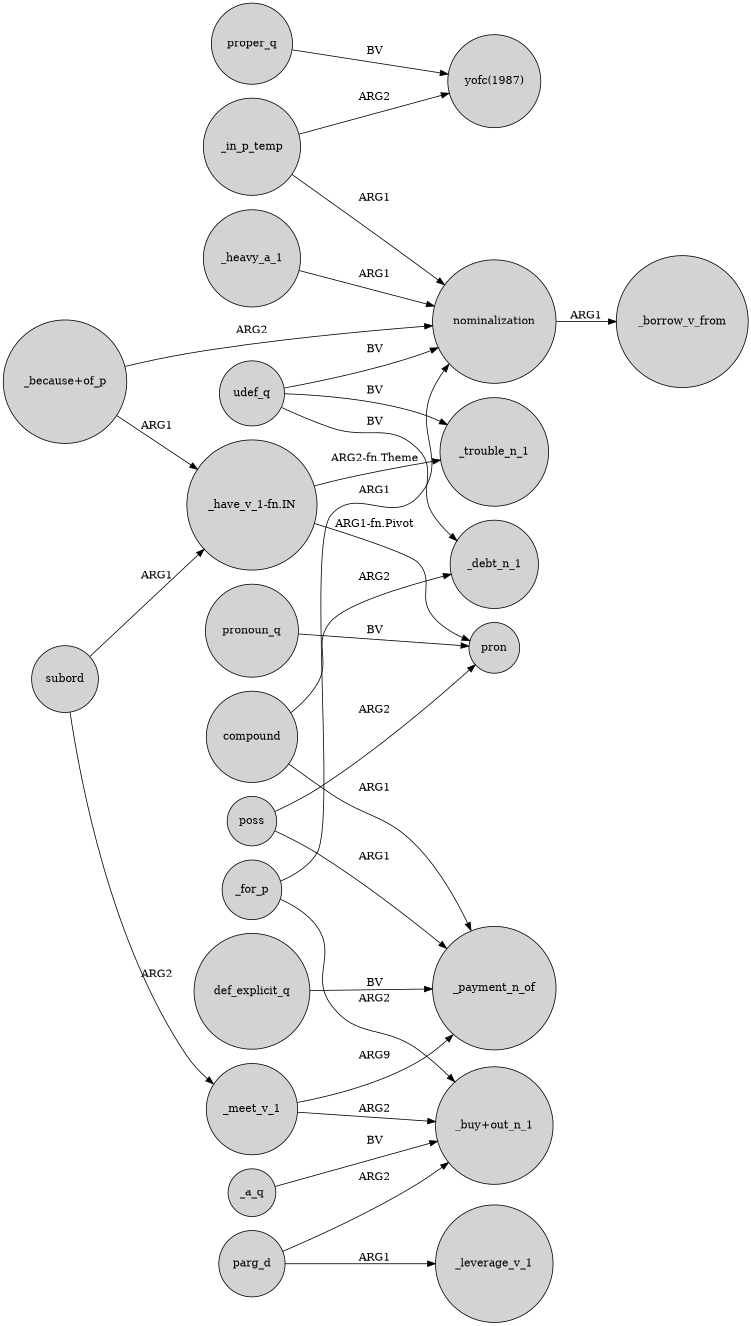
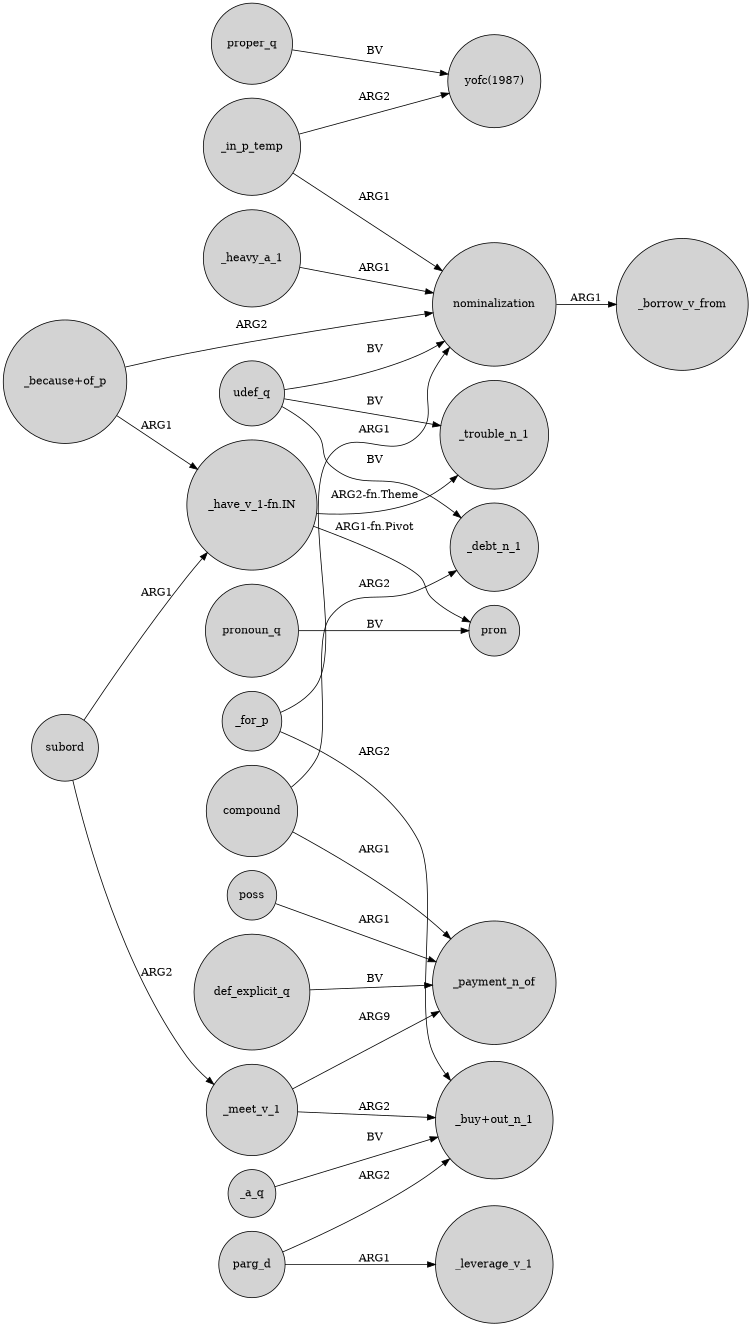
(376, 747) -> none
